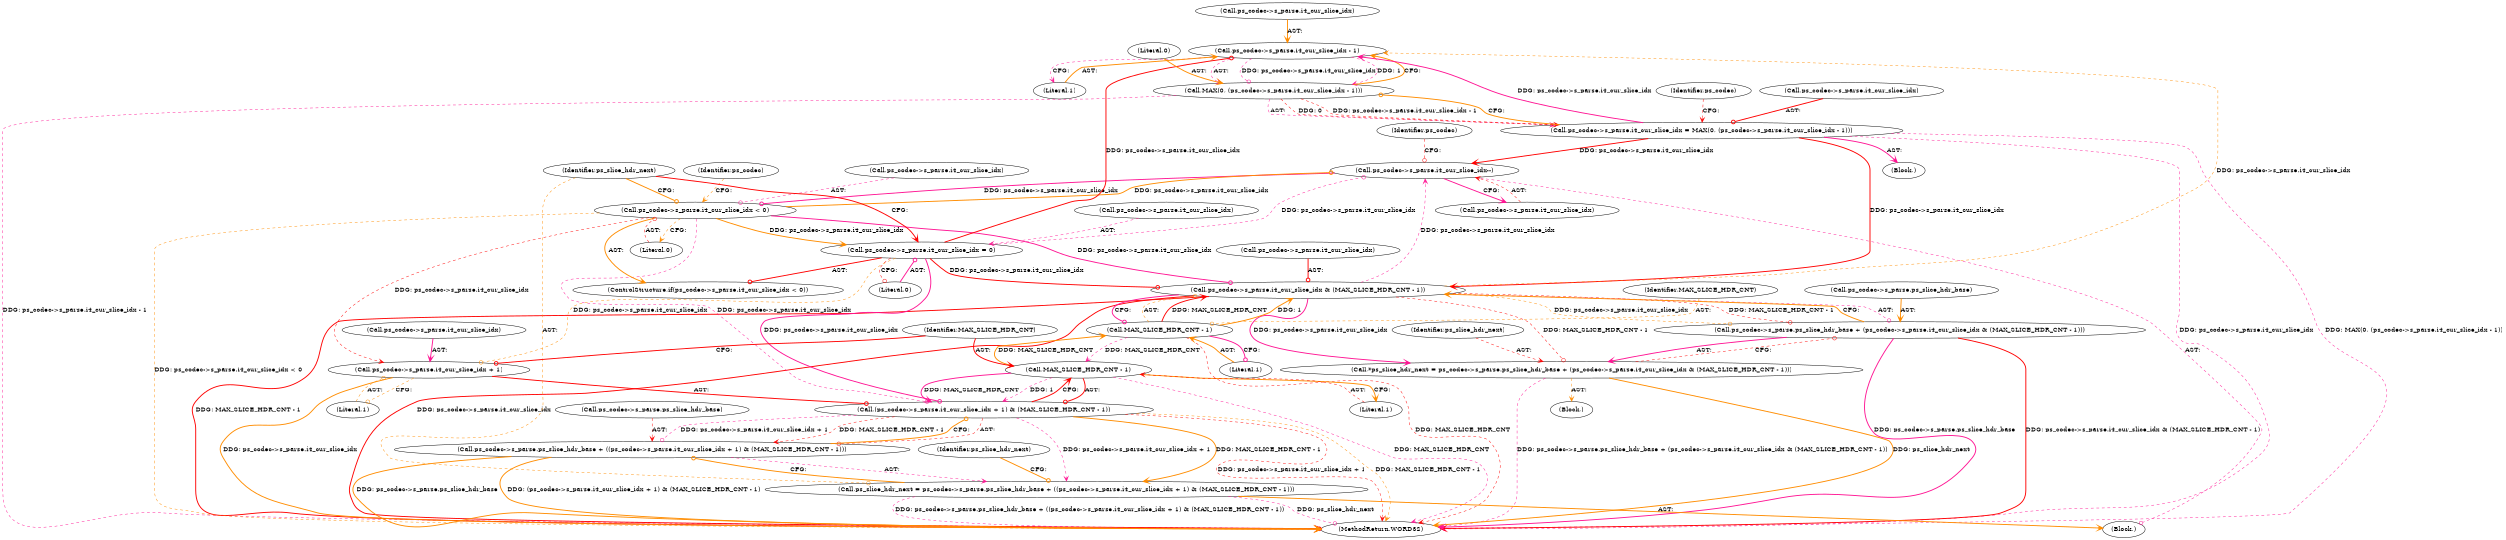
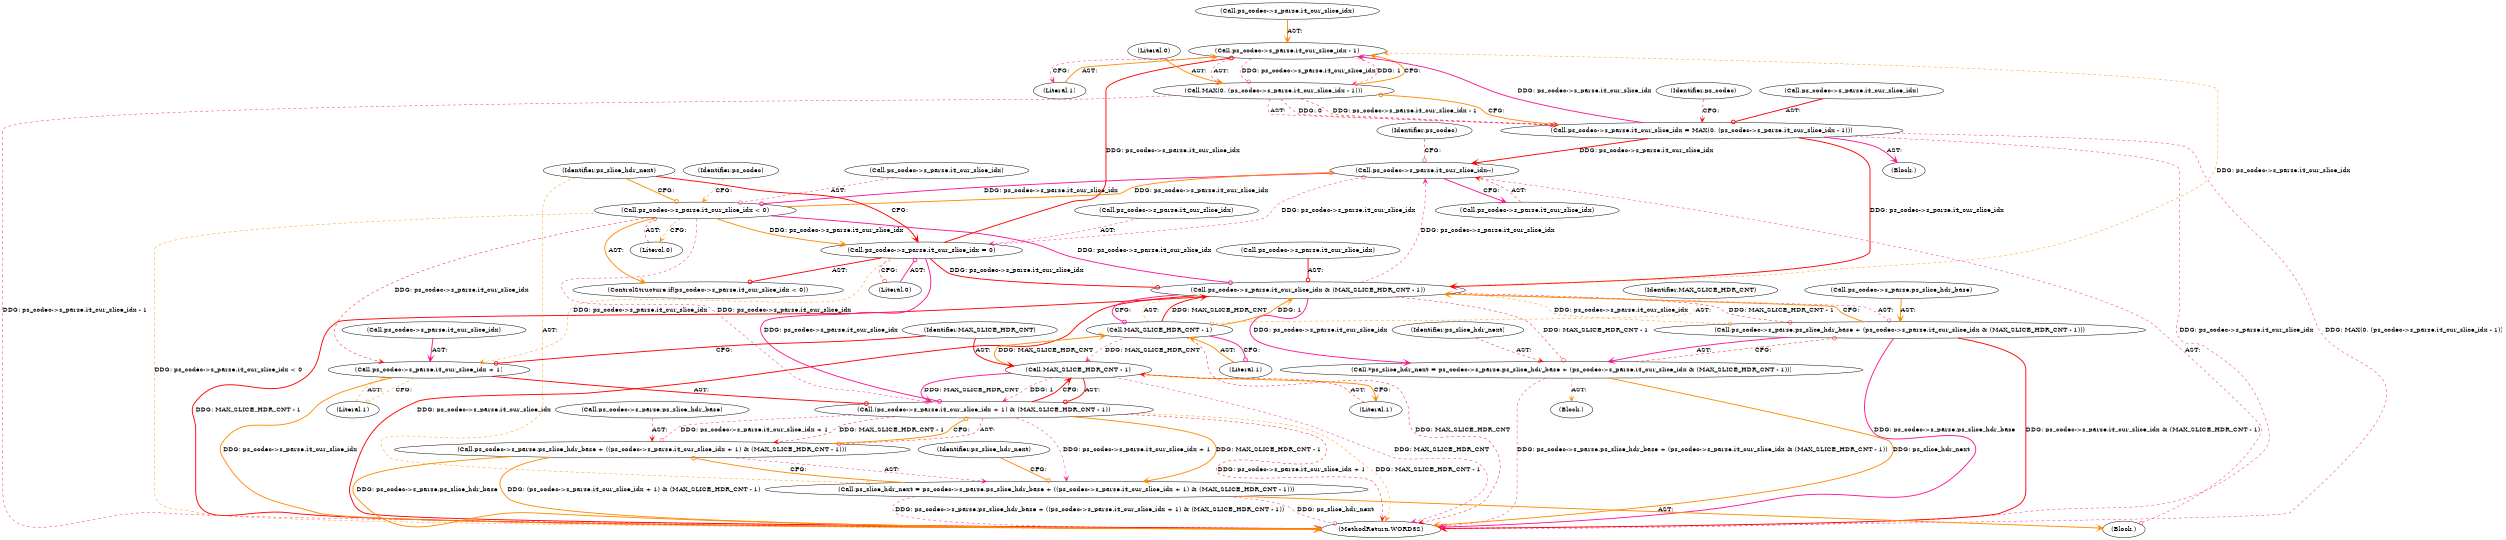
(683, 300) -> (684, 300)
